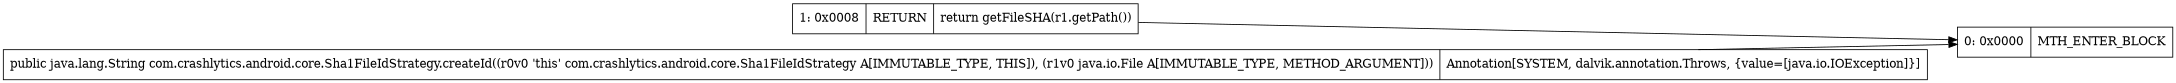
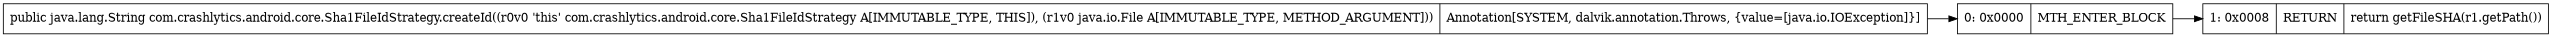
(1543, 31) -> (2184, 19)
